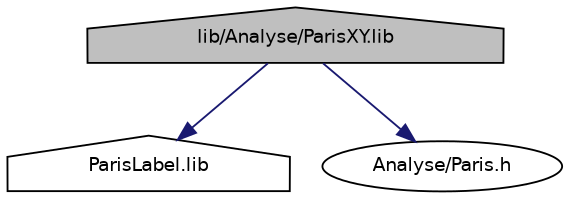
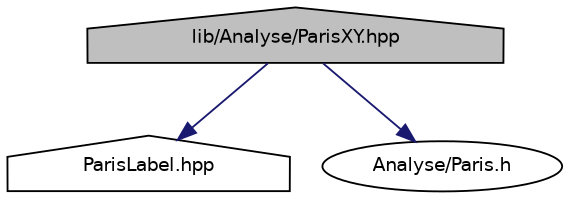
(295, 38) -> (295, 38)
(149, 166) -> (149, 166)
